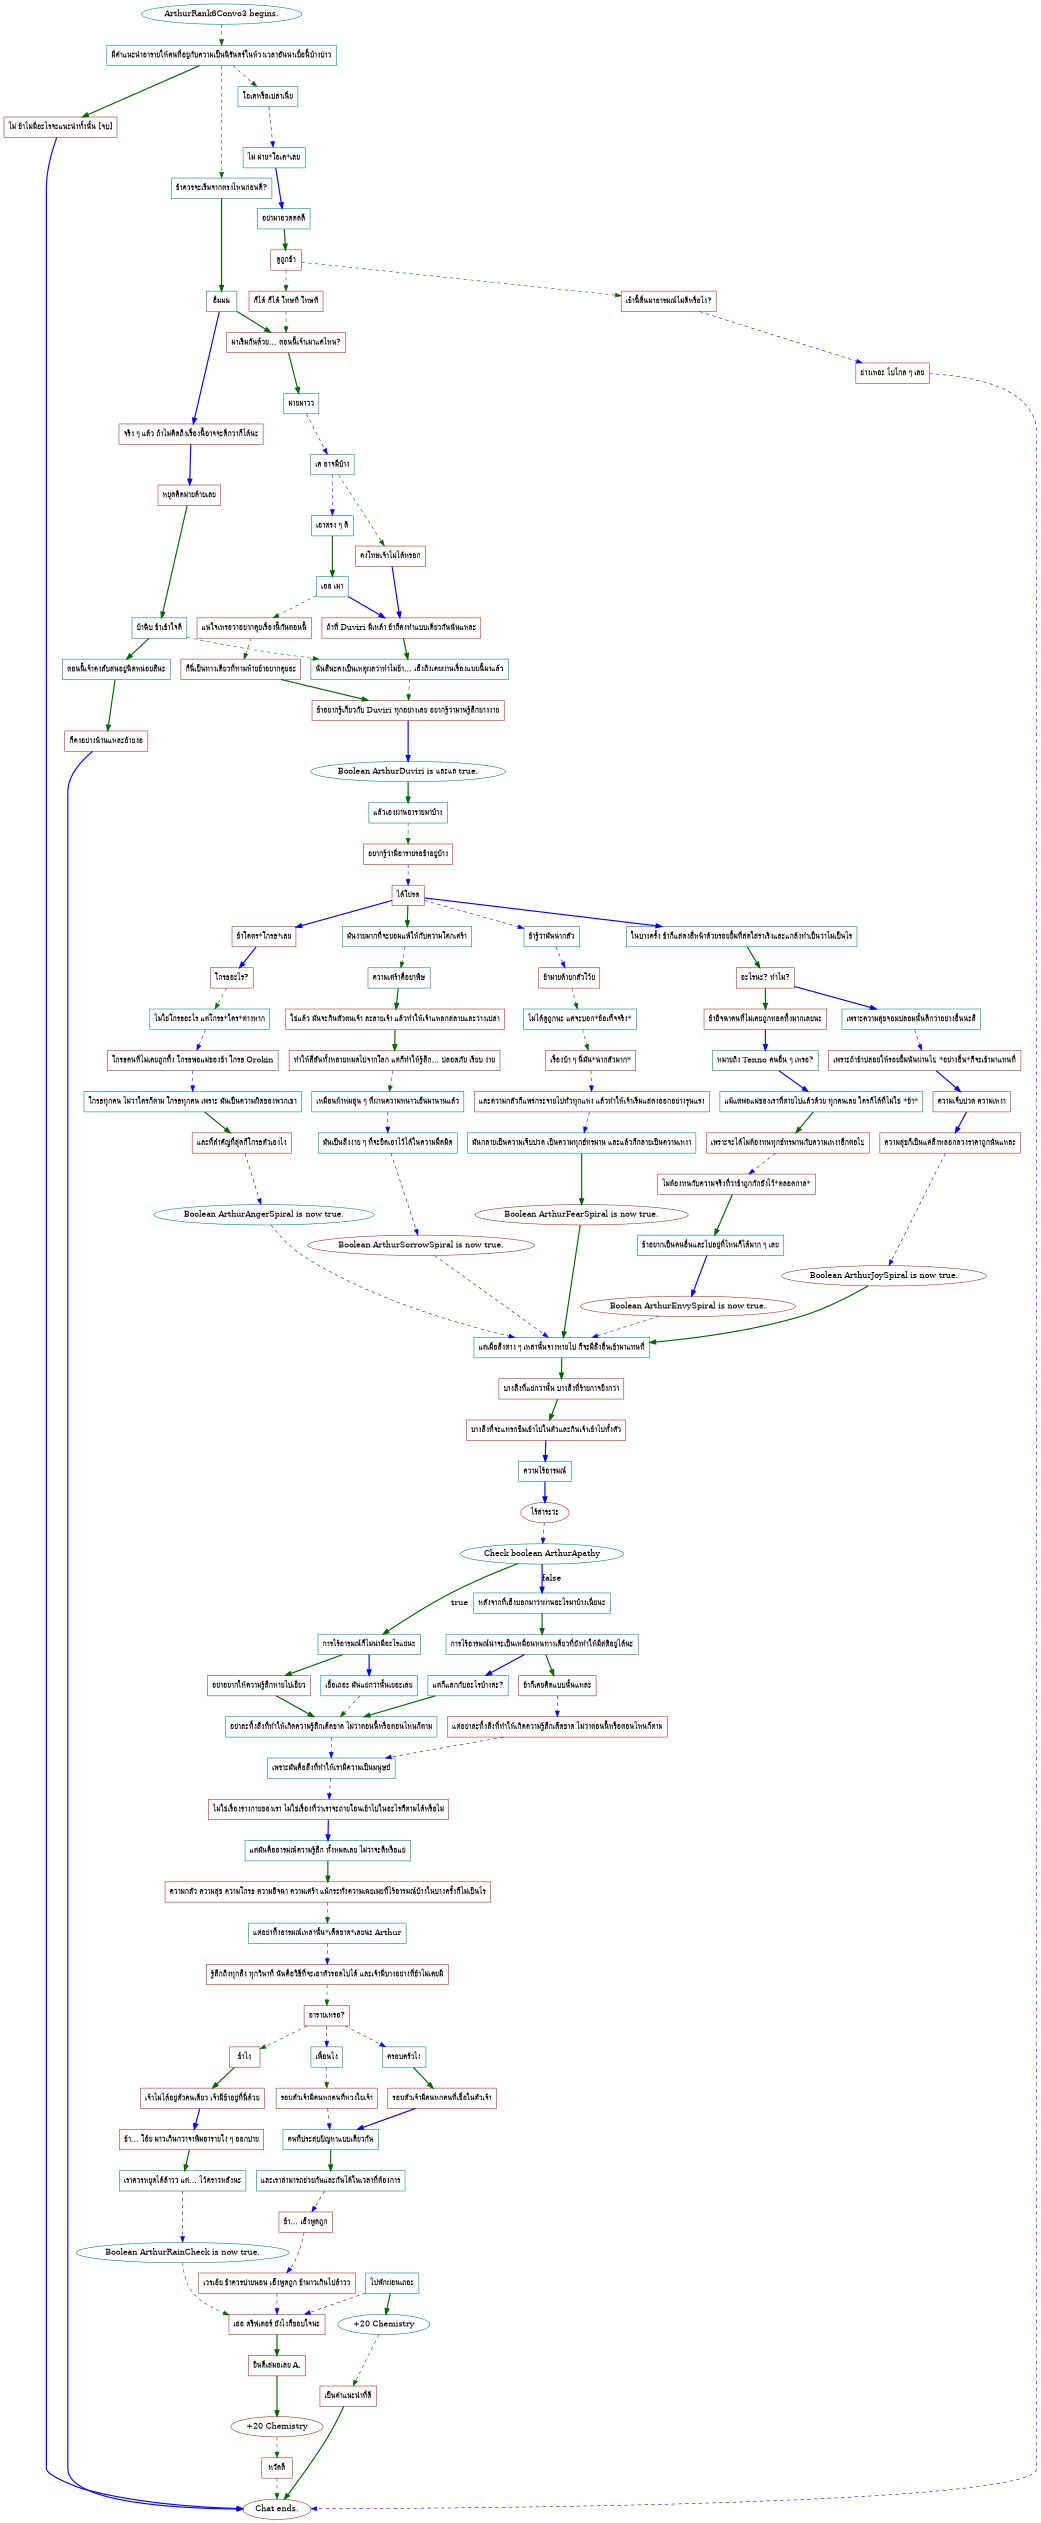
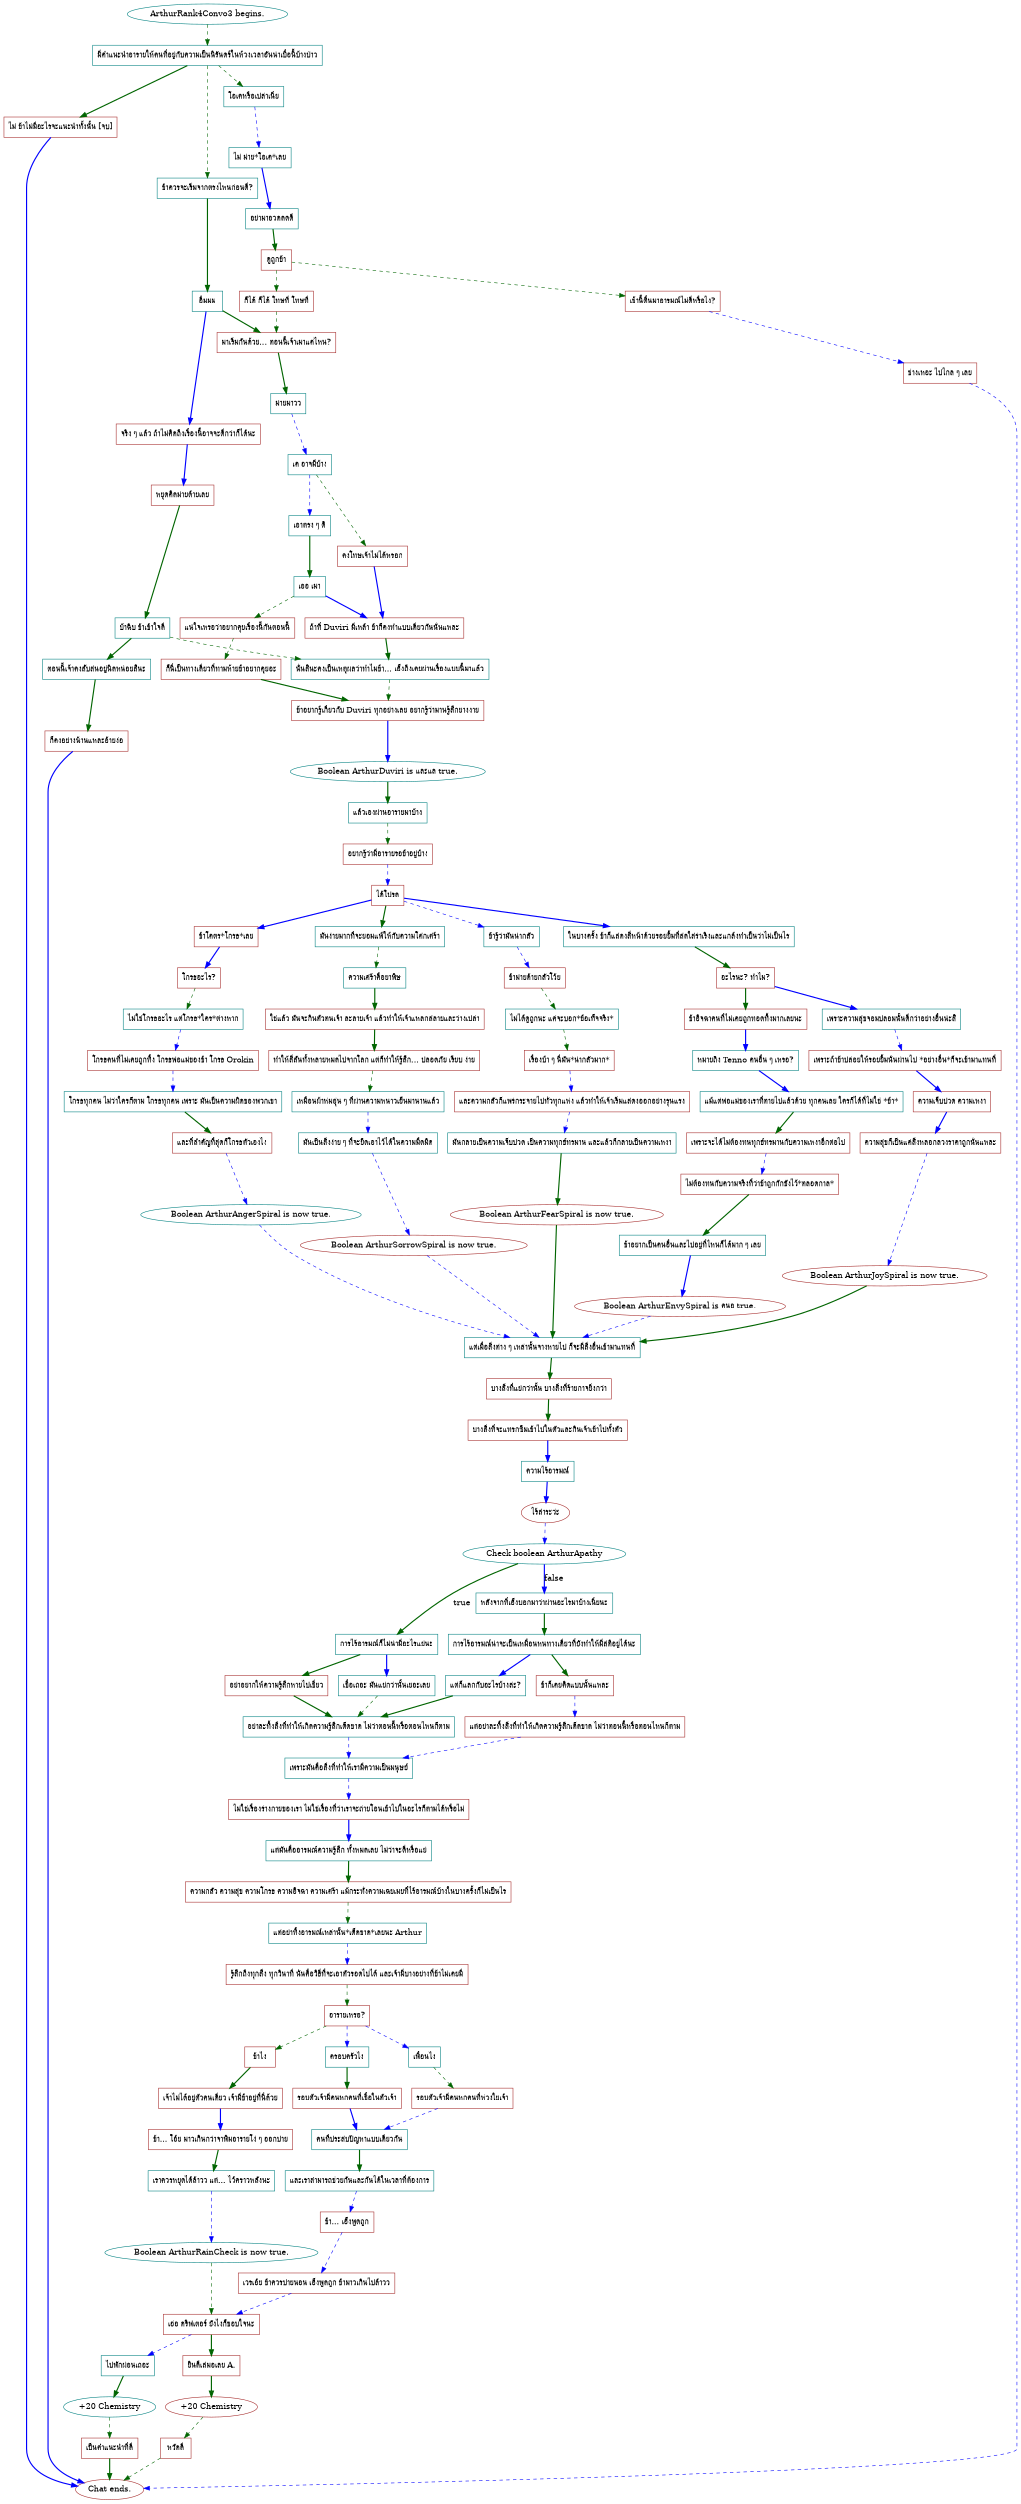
(222, 14) -> (207, 14)
(688, 1306) -> (680, 1306)
(338, 2303) -> (172, 2344)
